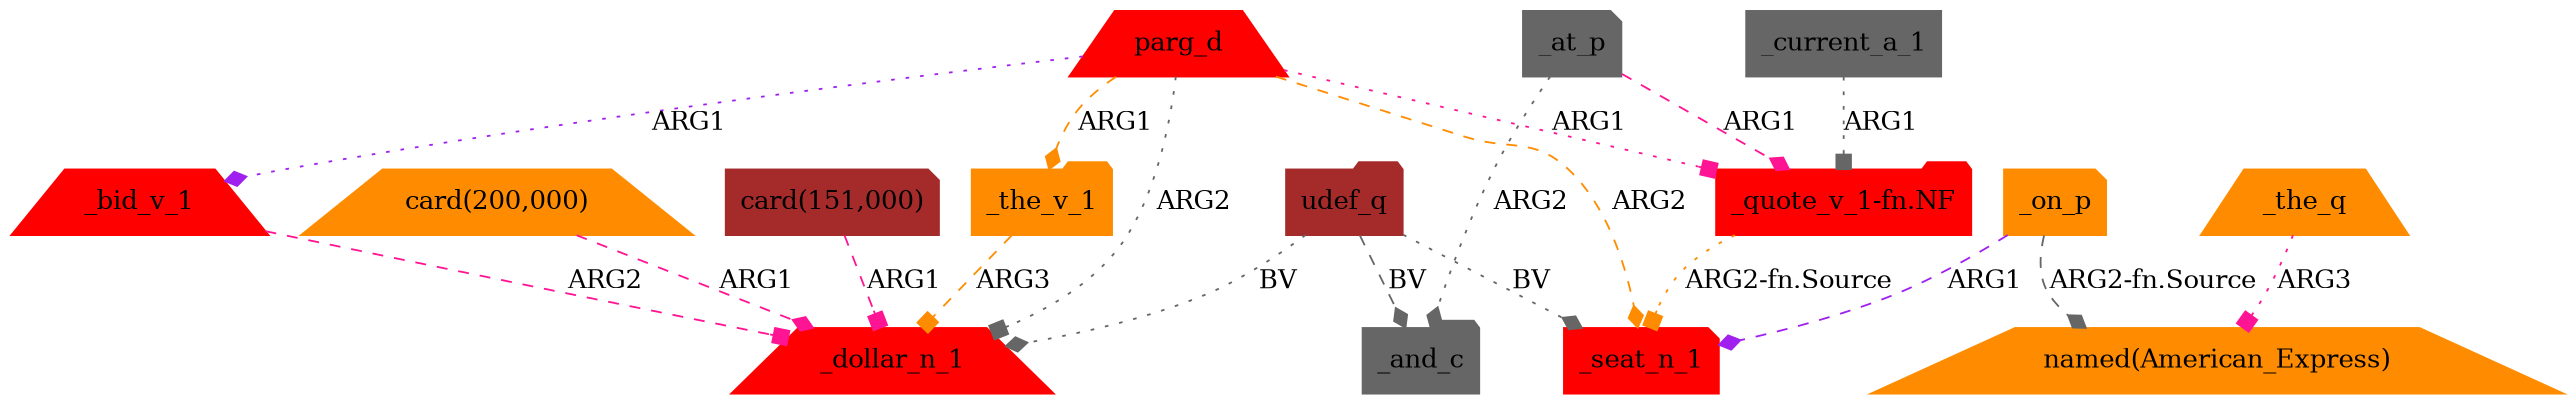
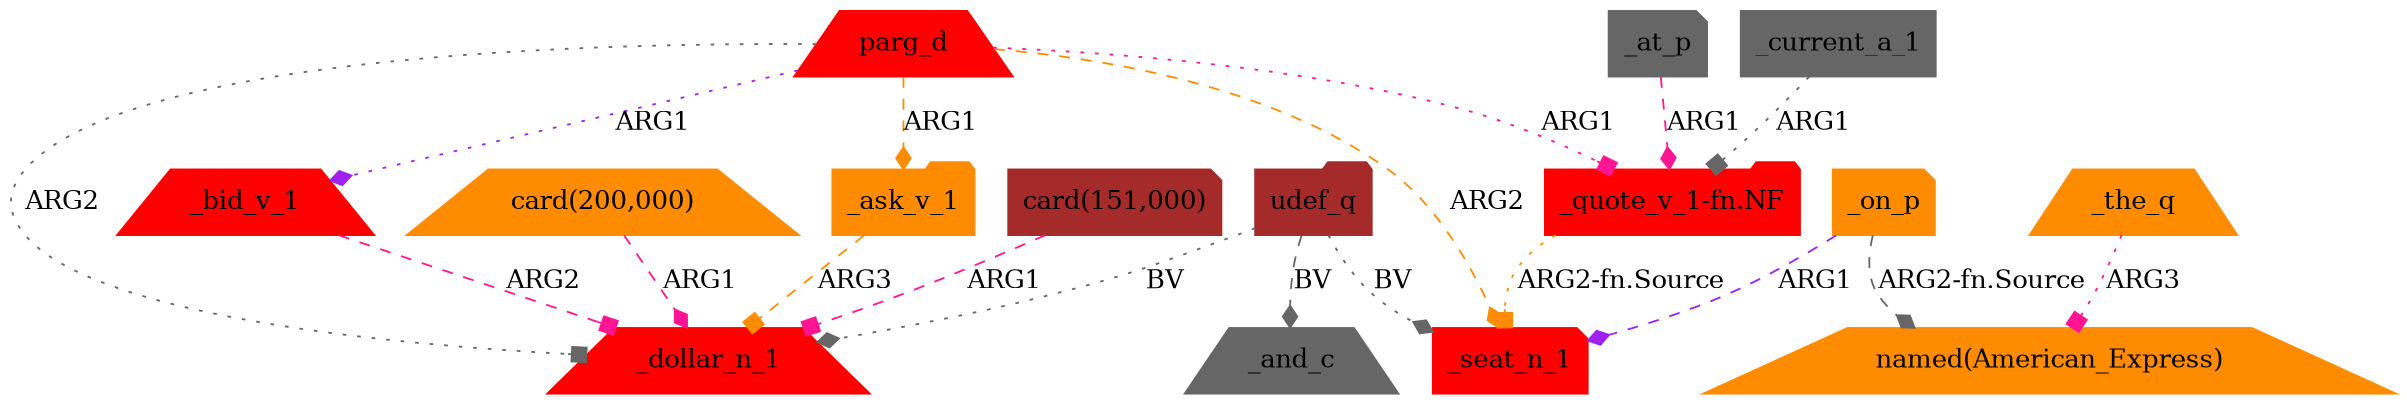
(1485, 188) -> none
(1042, 202) -> (903, 202)
(1421, 361) -> (1292, 361)
